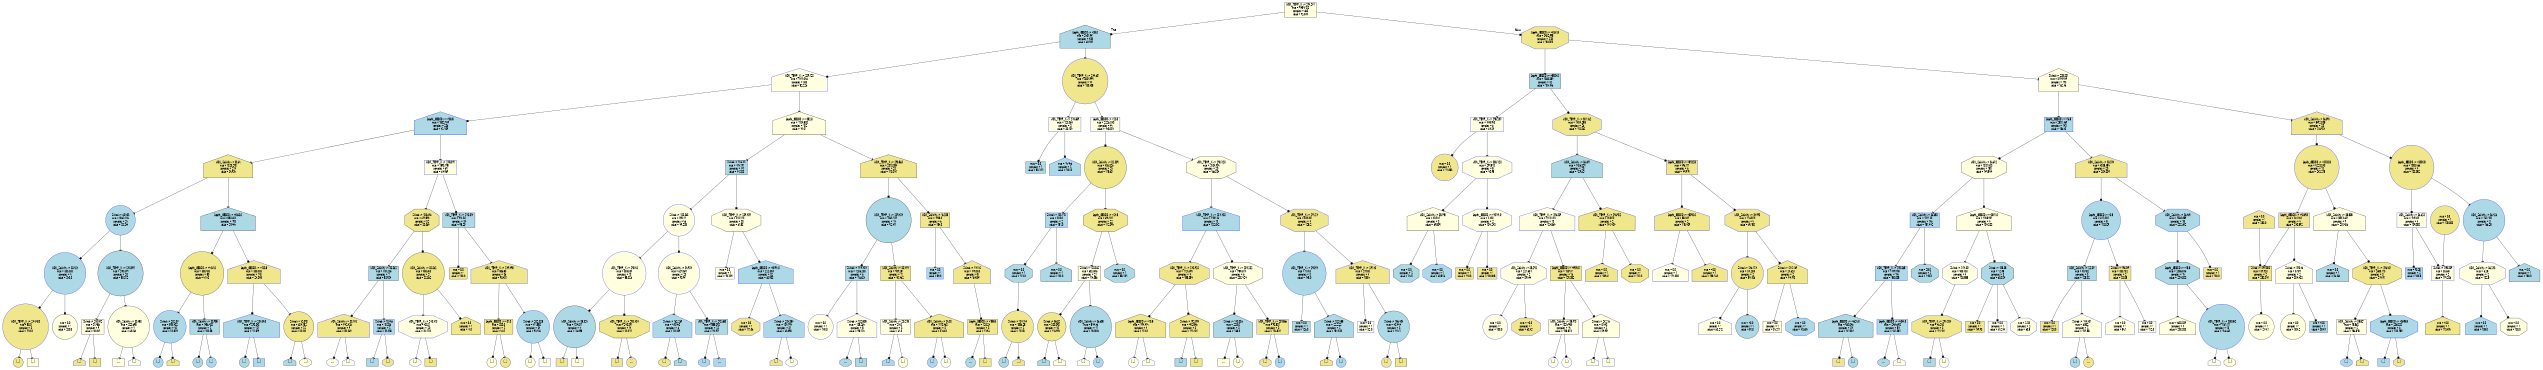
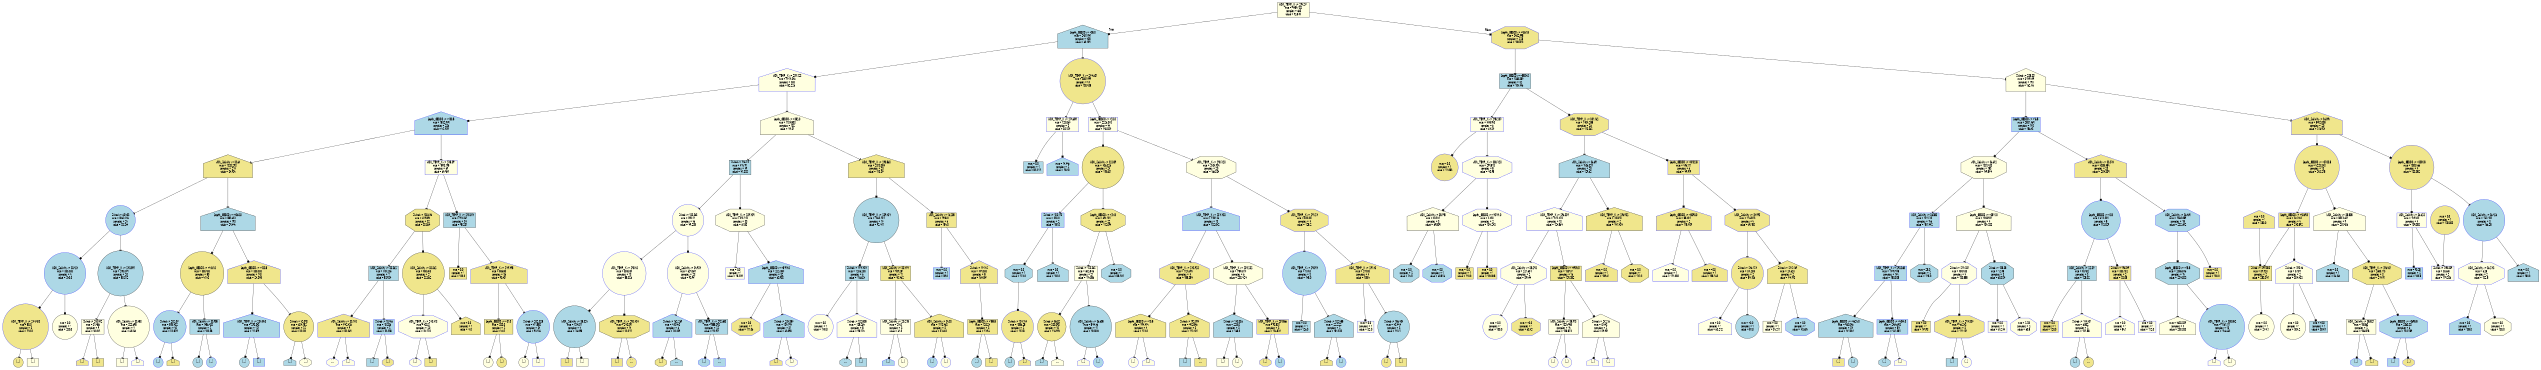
(1333, 247) -> (1334, 247)
(1985, 302) -> (1935, 300)
(2443, 327) -> none
